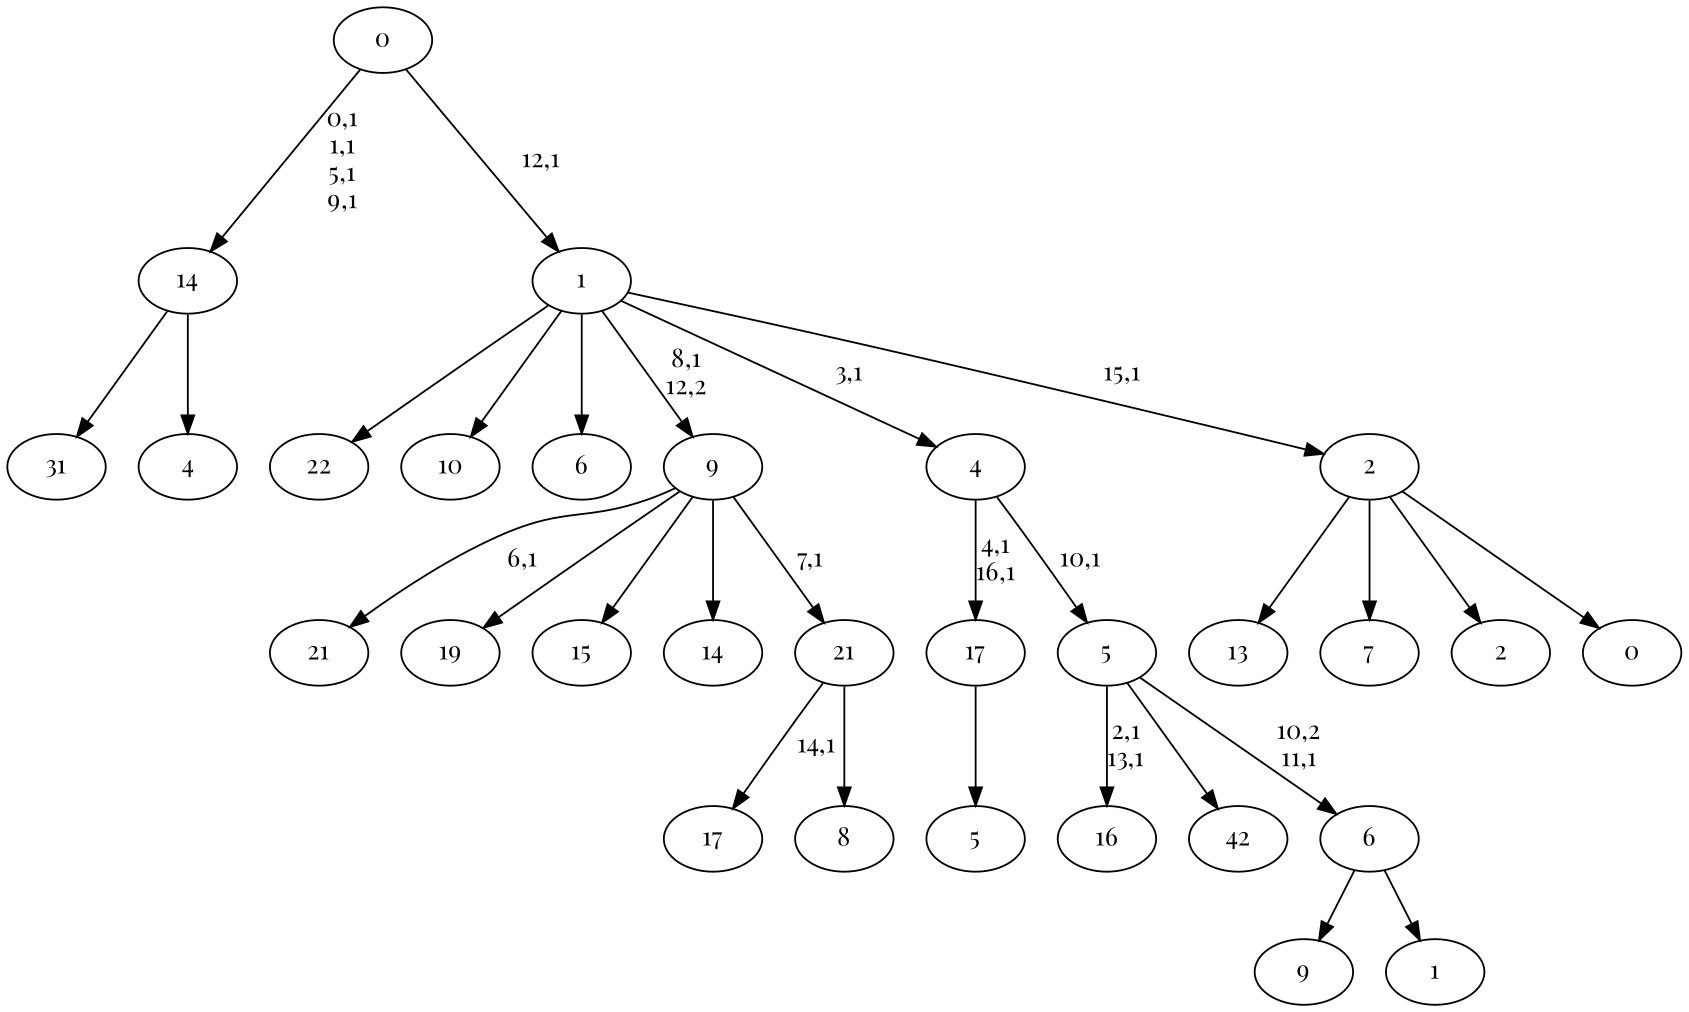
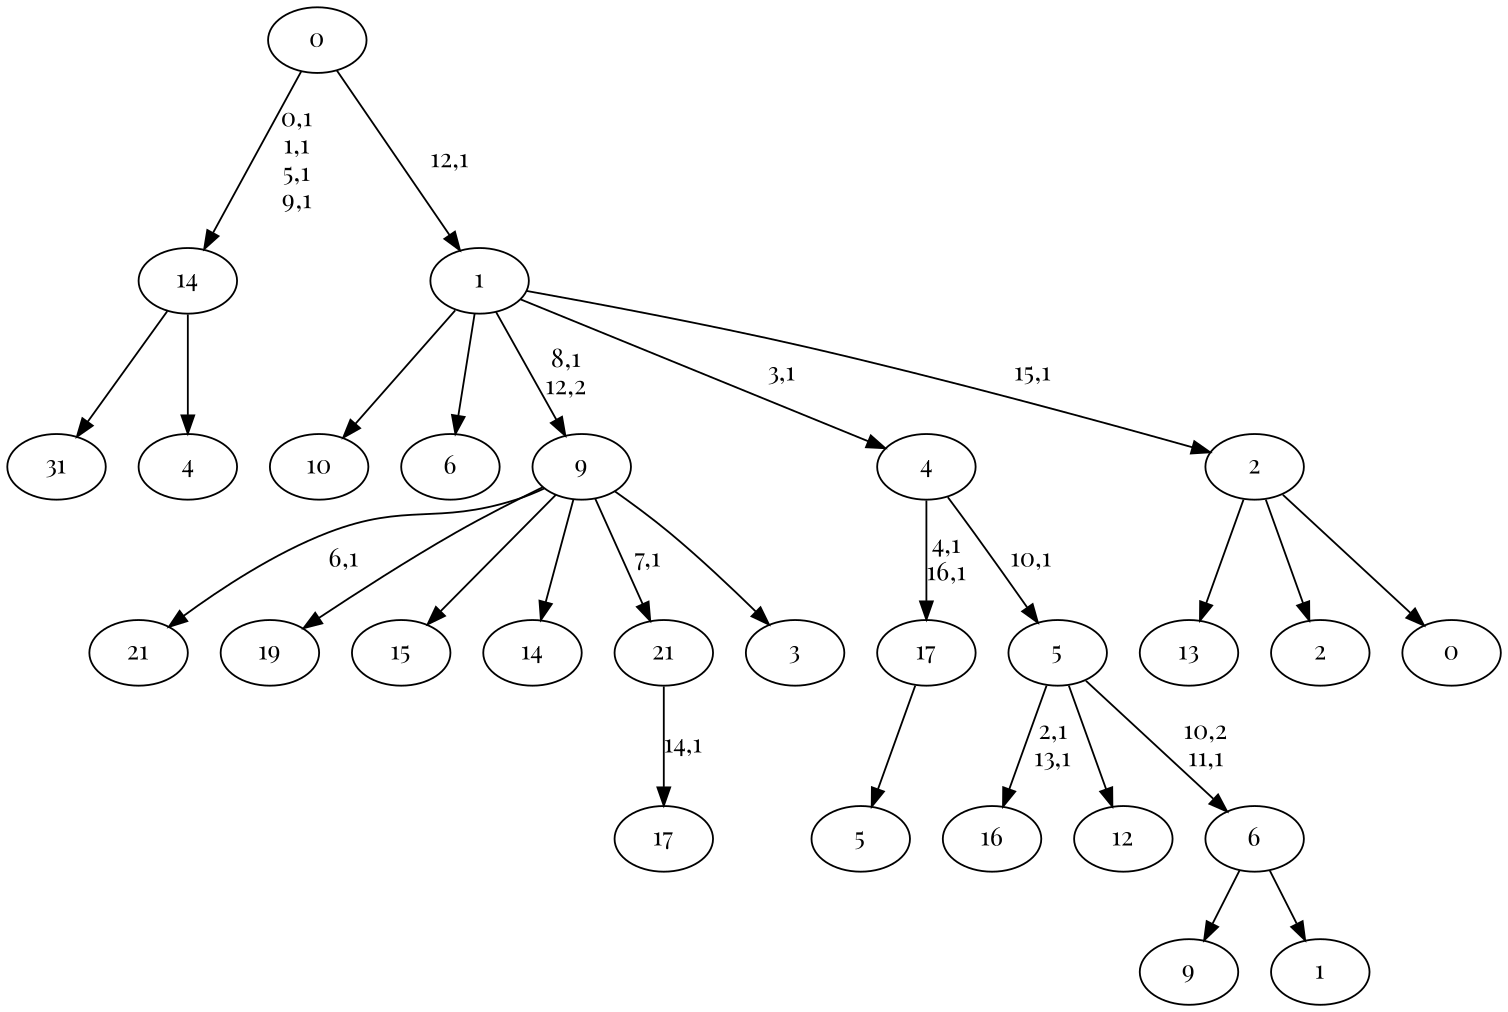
(319, 467) -> none
none -> (795, 653)
(1370, 653) -> none
(844, 839) -> none
(1238, 839) -> (1123, 839)
